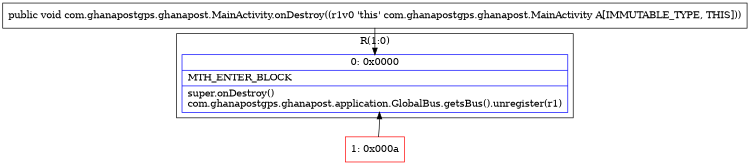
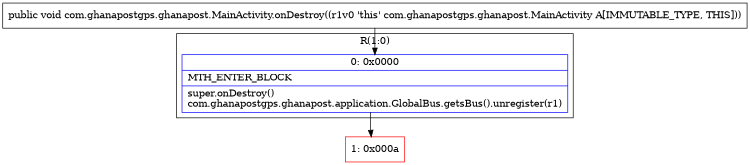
(379, 128) -> (370, 122)
